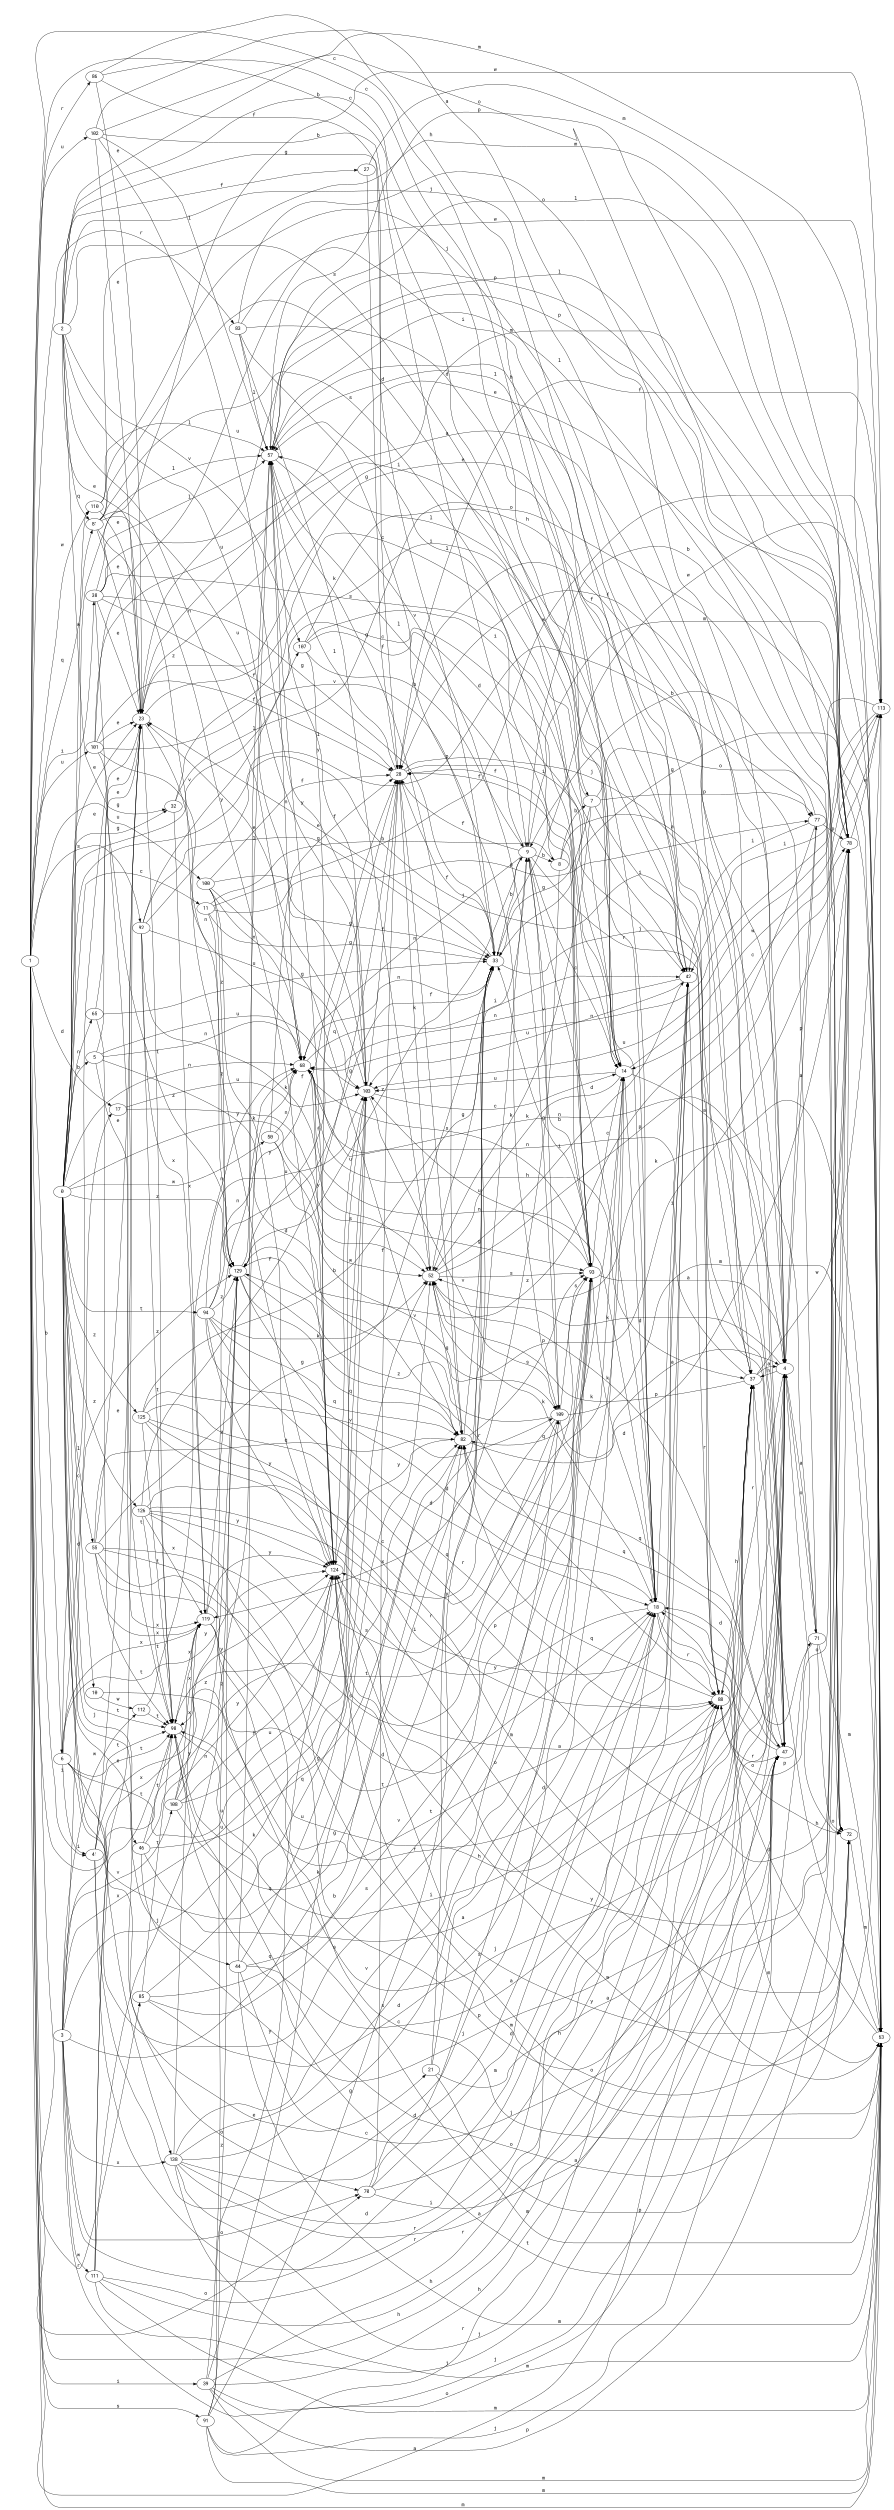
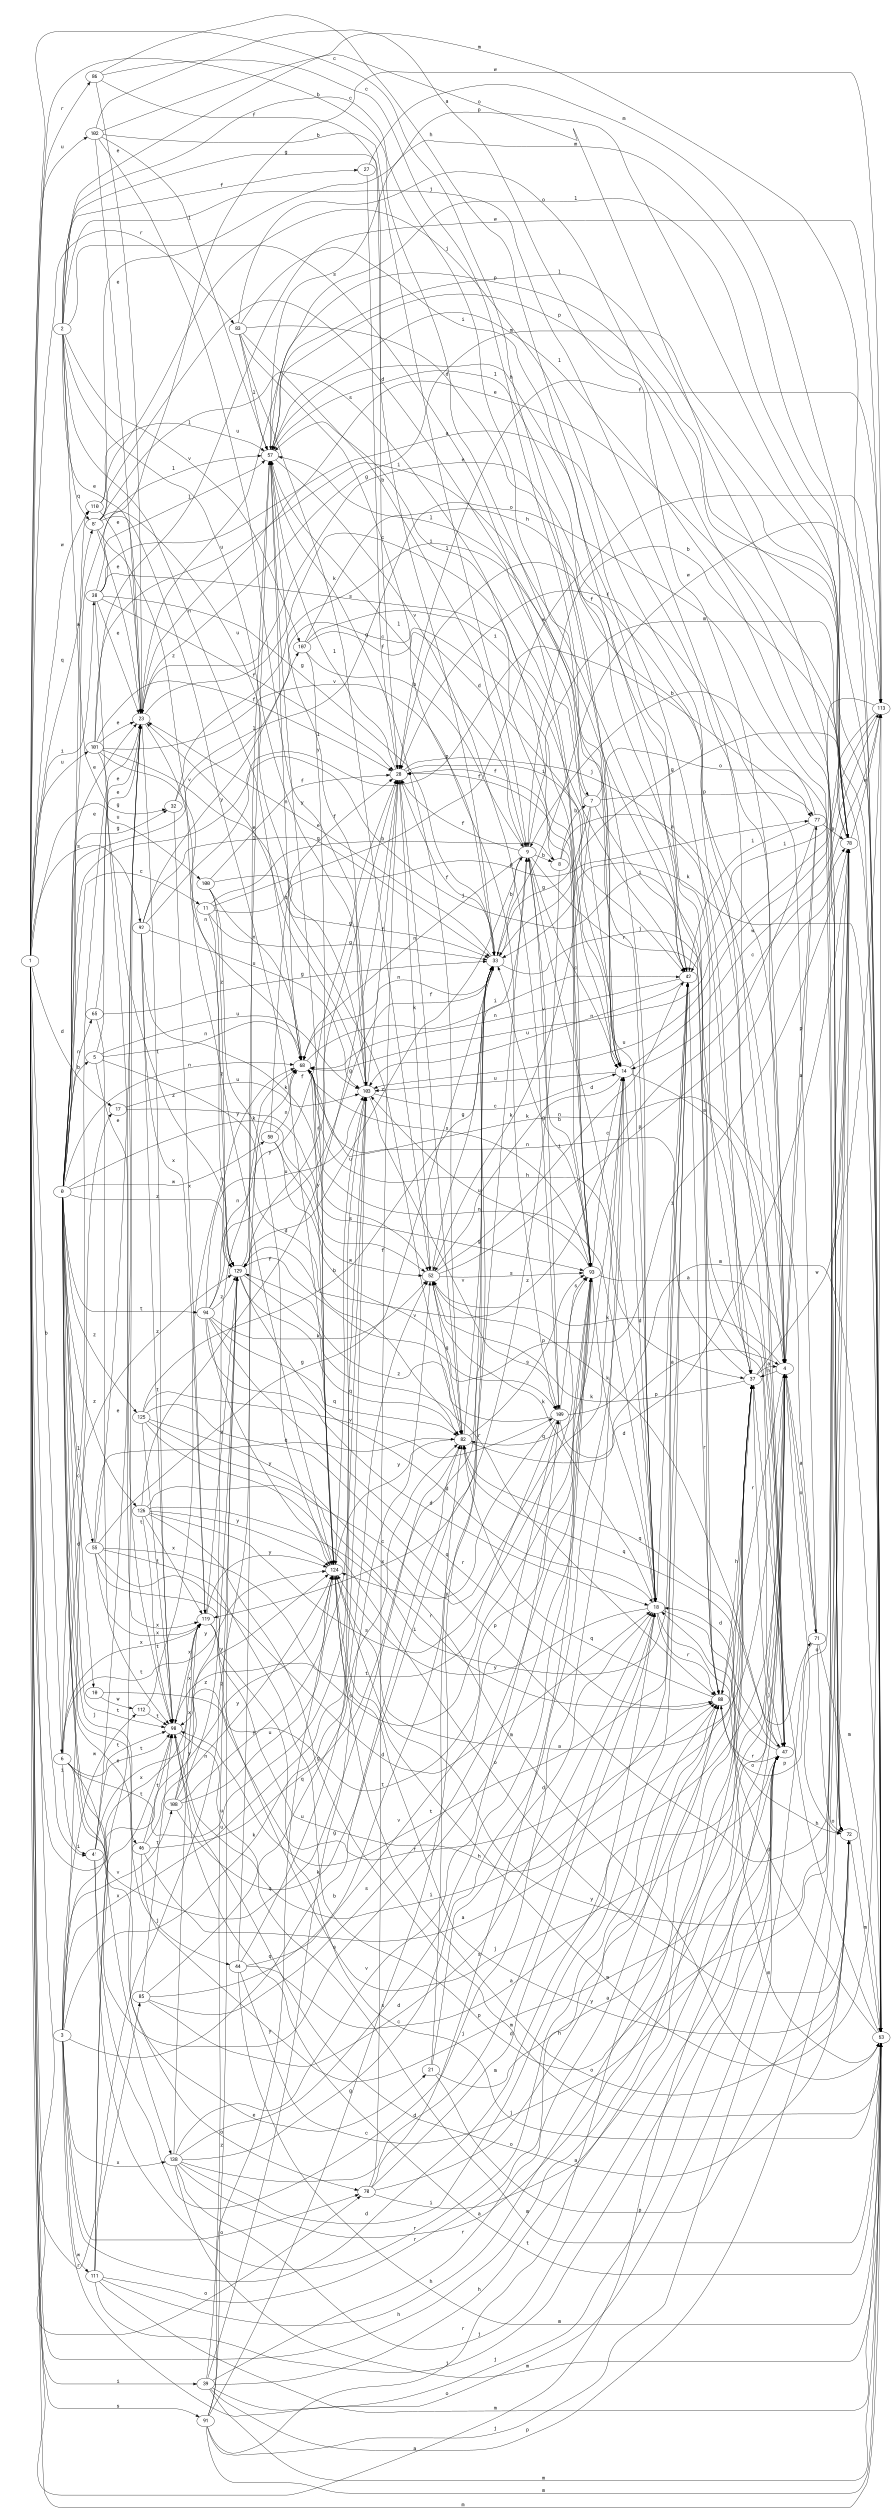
none -> (428, 564)
(355, 1130) -> (390, 1113)
(854, 1335) -> (873, 1275)
